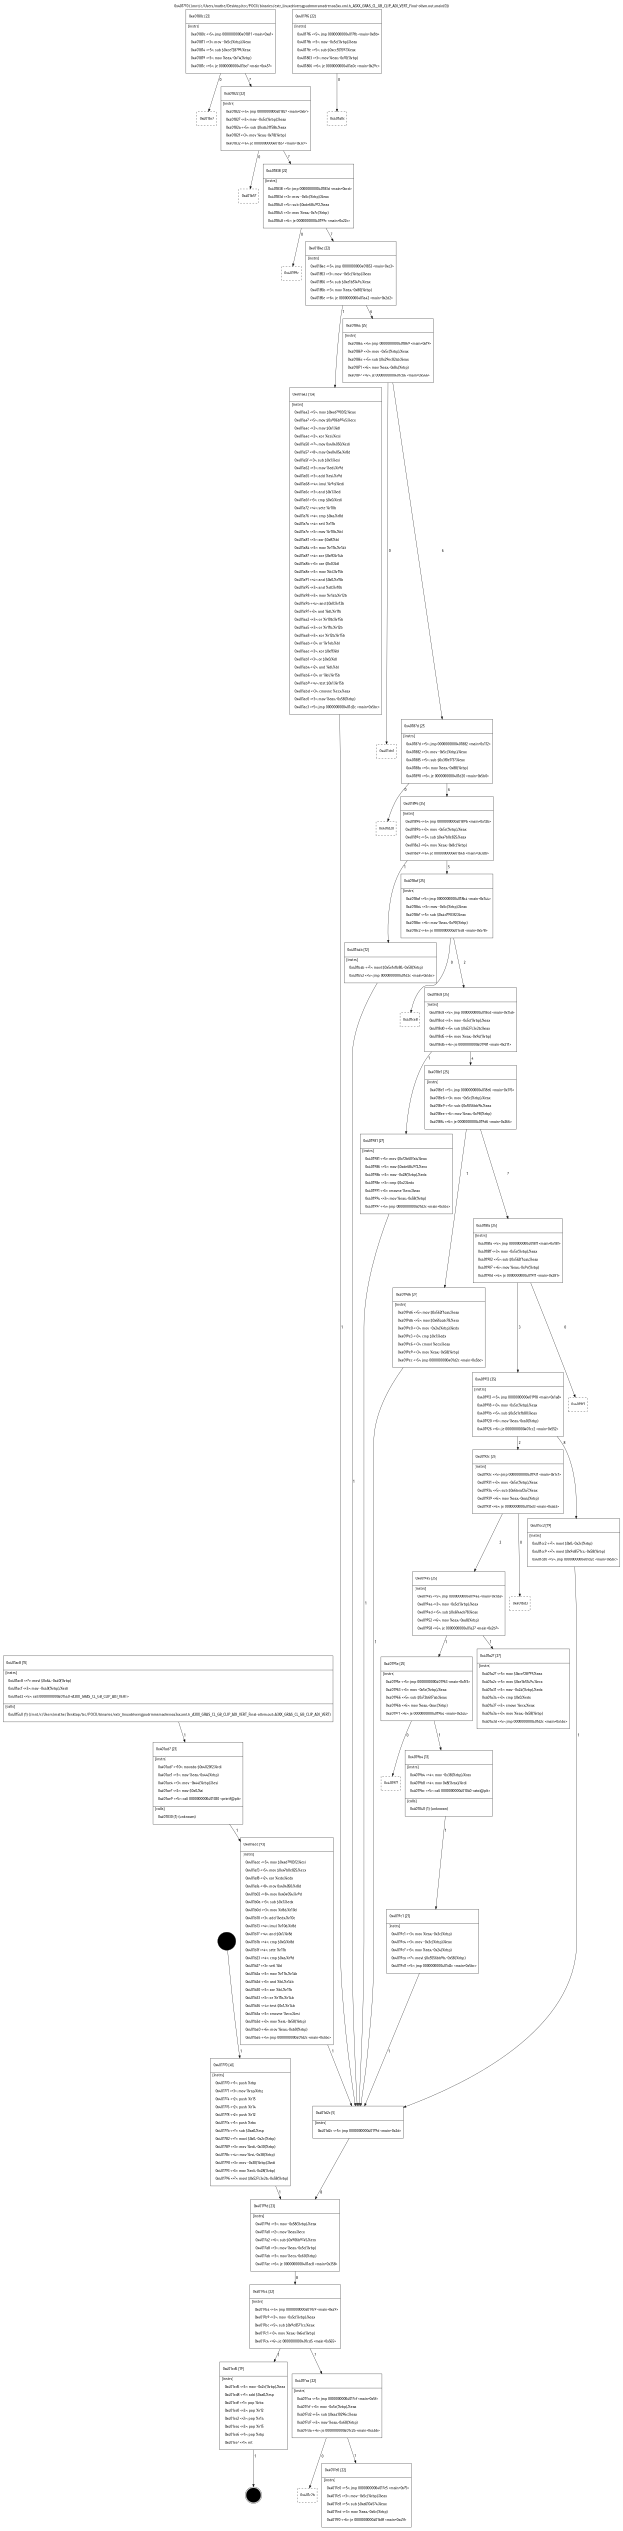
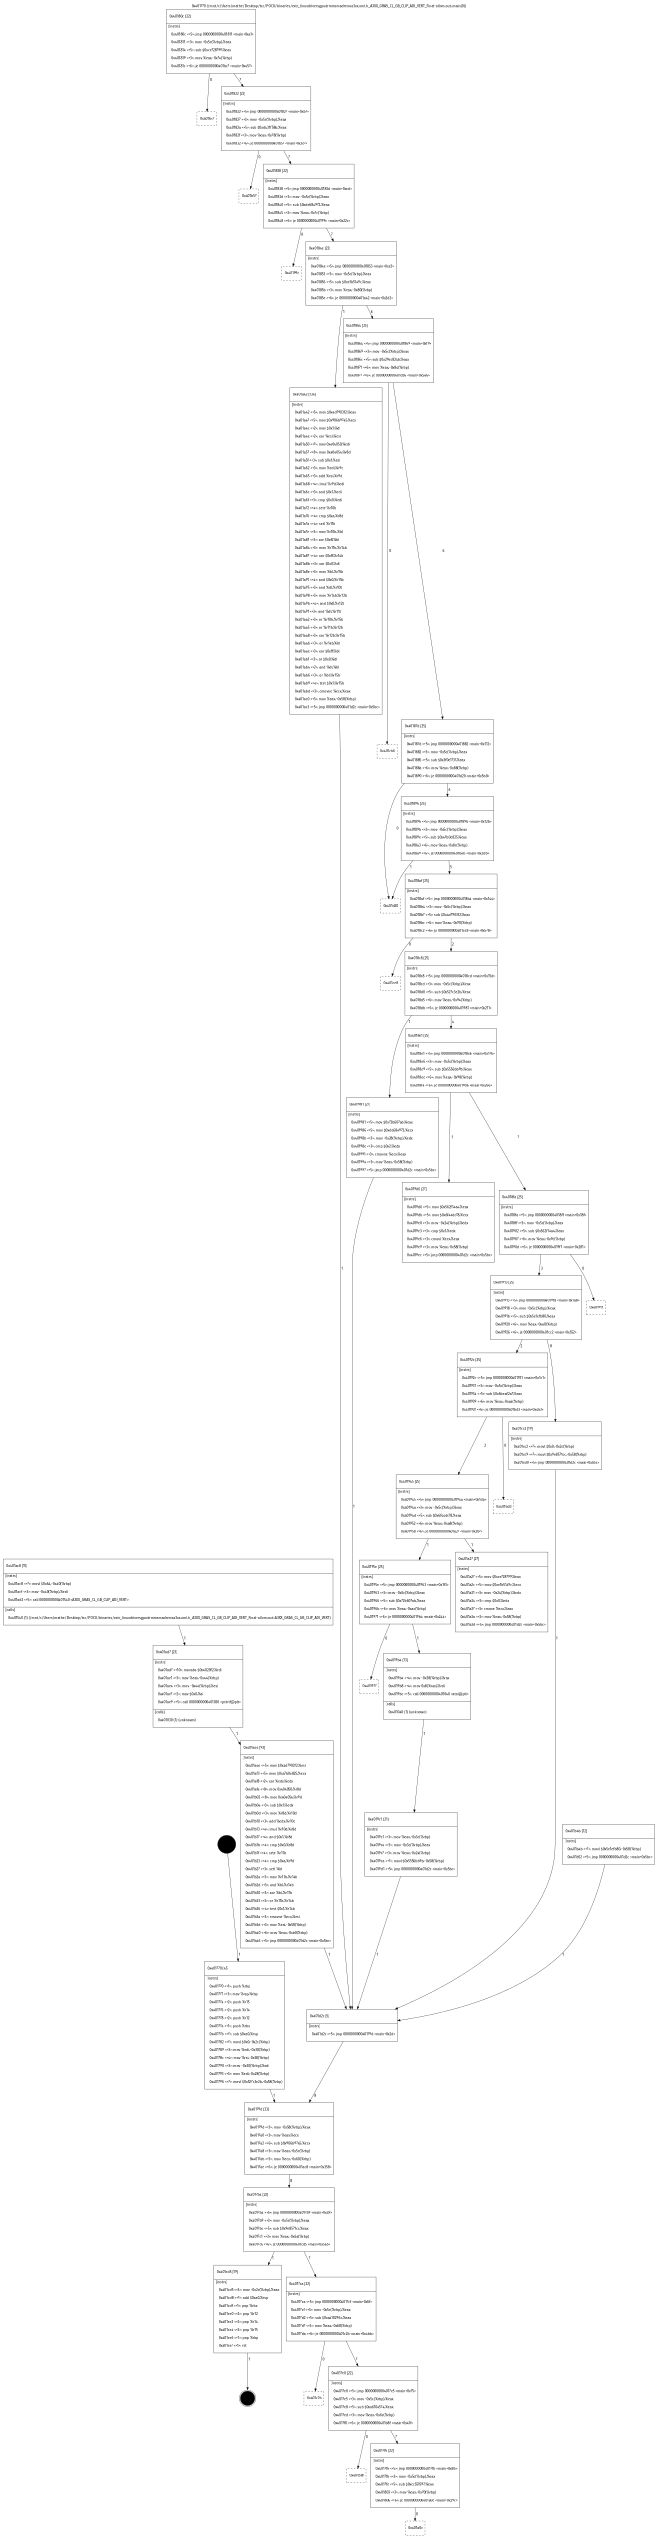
(391, 899) -> (401, 877)
(374, 1732) -> none
none -> (394, 2436)
none -> (356, 2476)
